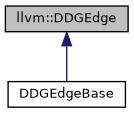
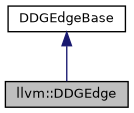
(67, 64) -> (67, 64)
